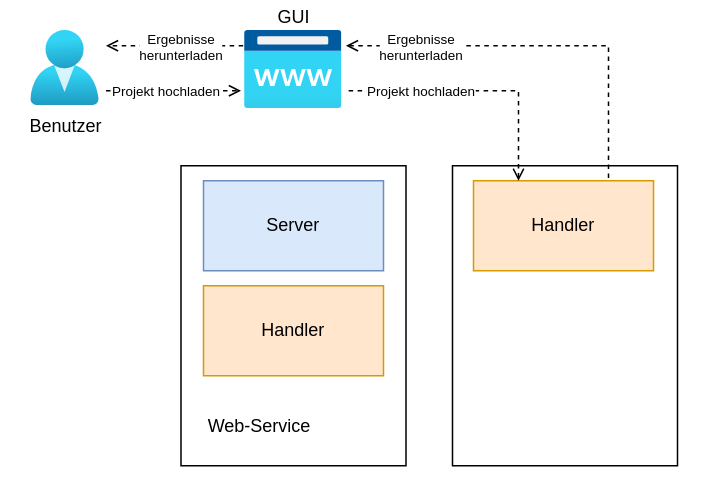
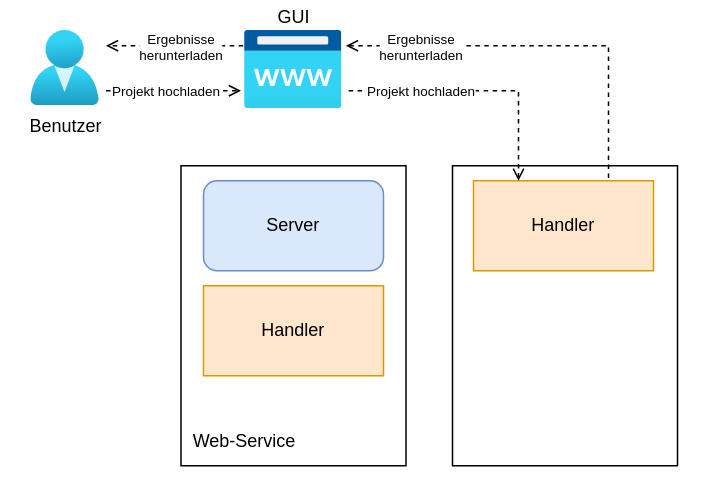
(293, 226) -> (293, 226)
(260, 427) -> (245, 442)
